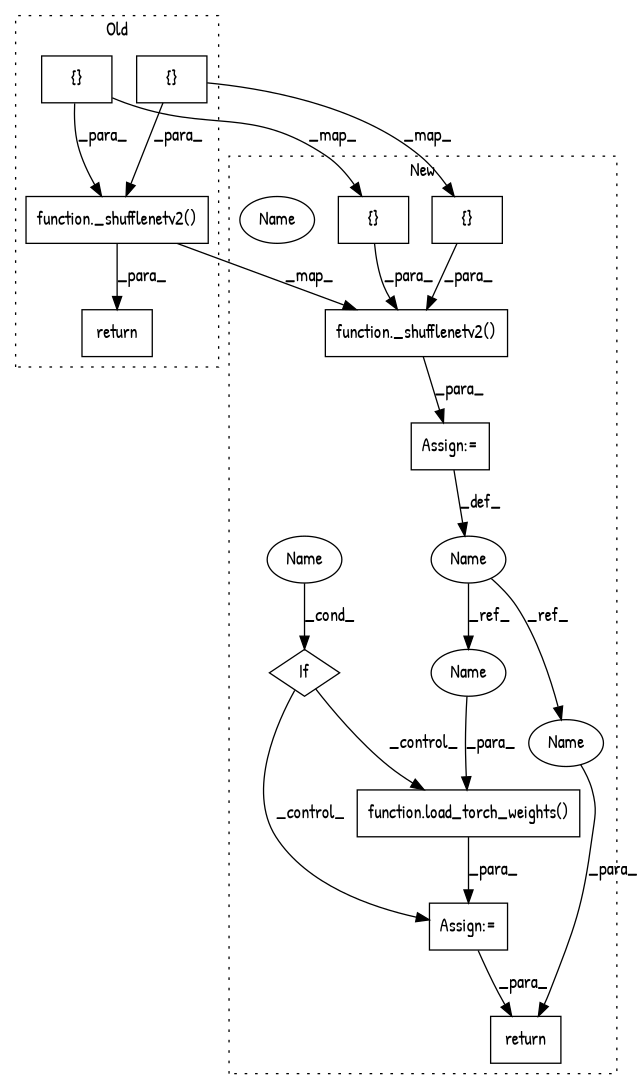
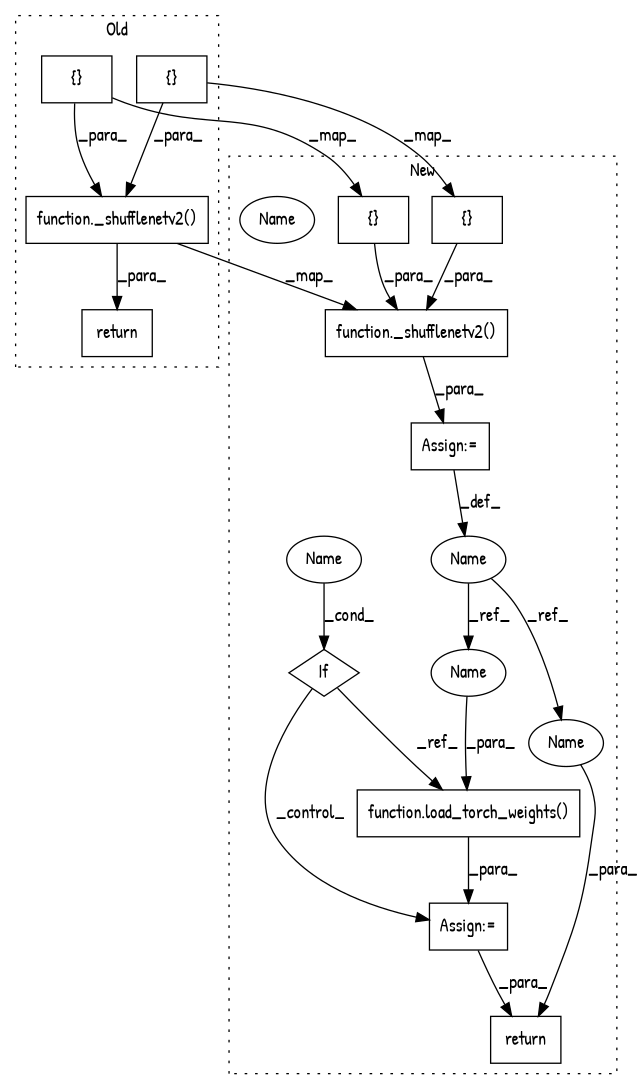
(424, 743) -> (438, 743)
